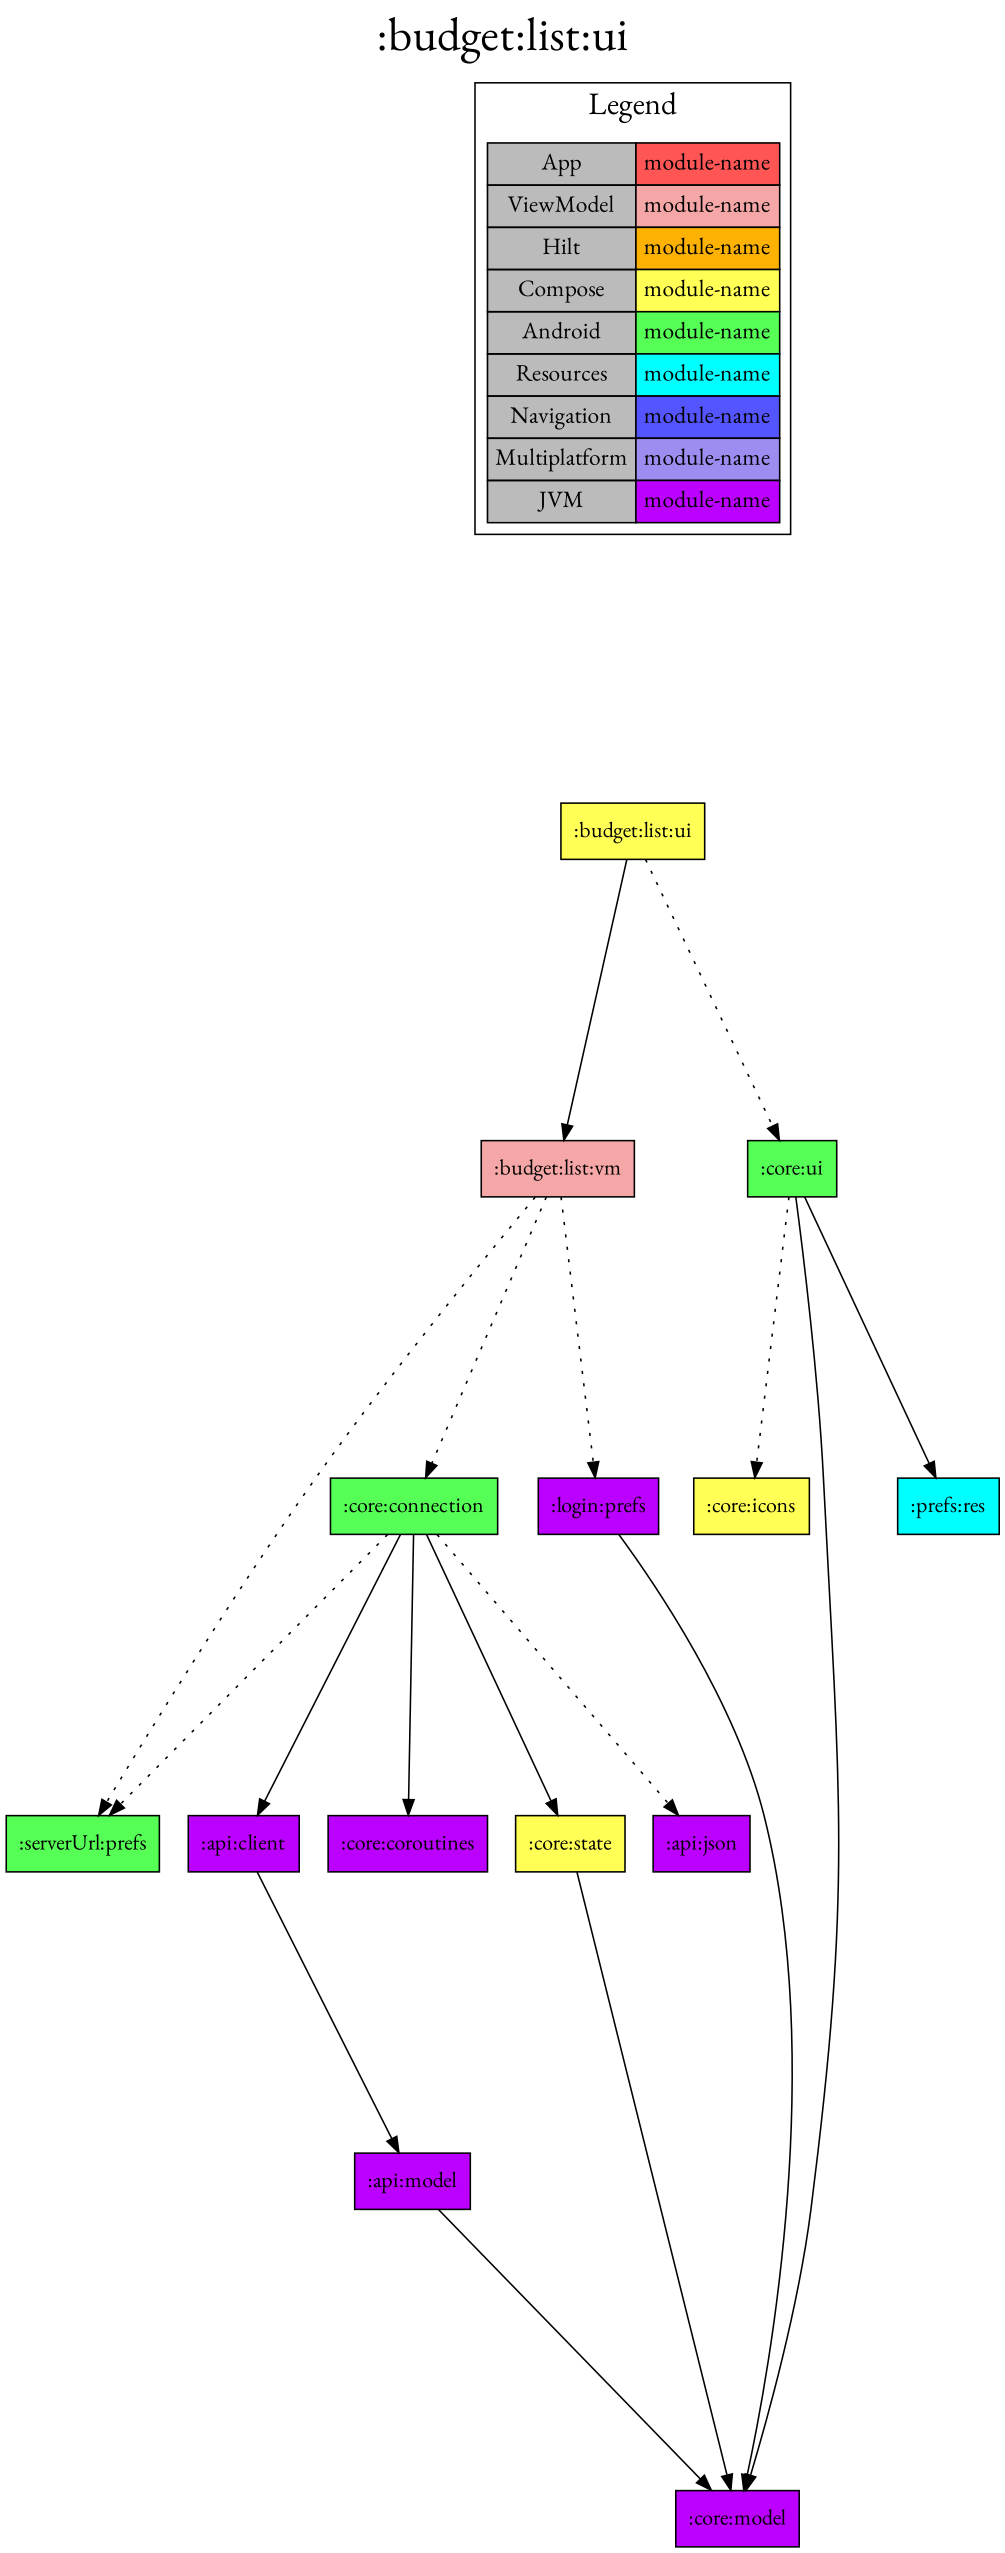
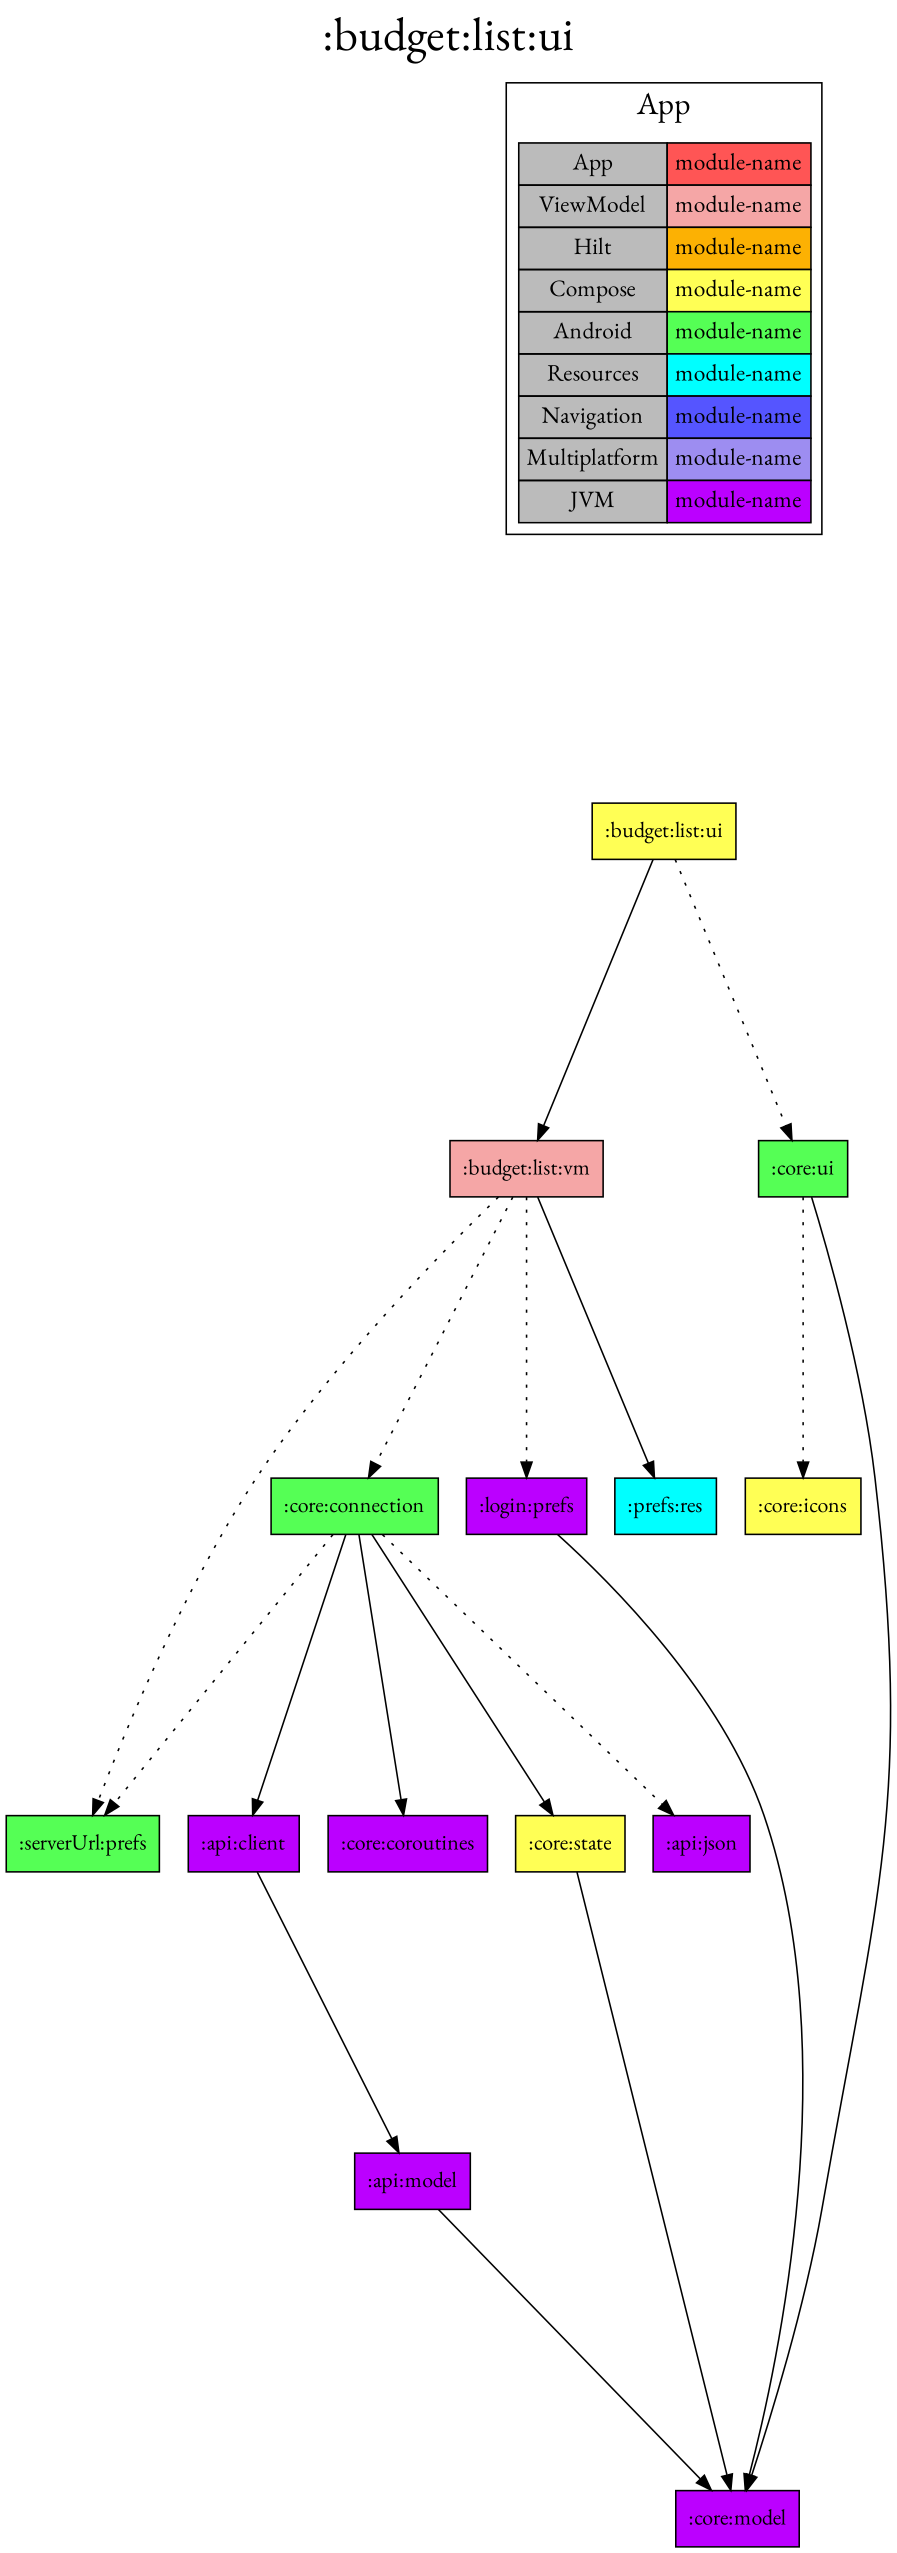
(633, 106) -> (664, 106)
(867, 1330) -> (593, 1330)
